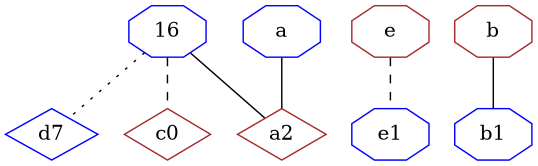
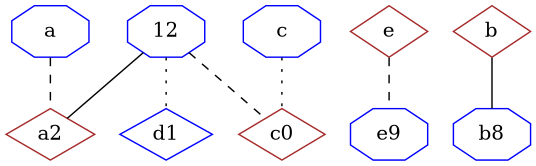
(167, 31) -> (166, 31)
none -> (282, 31)
(390, 31) -> (389, 31)
(493, 31) -> (492, 31)
(282, 83) -> (50, 83)
(52, 134) -> (166, 134)
(390, 134) -> (389, 134)
(493, 134) -> (492, 134)
